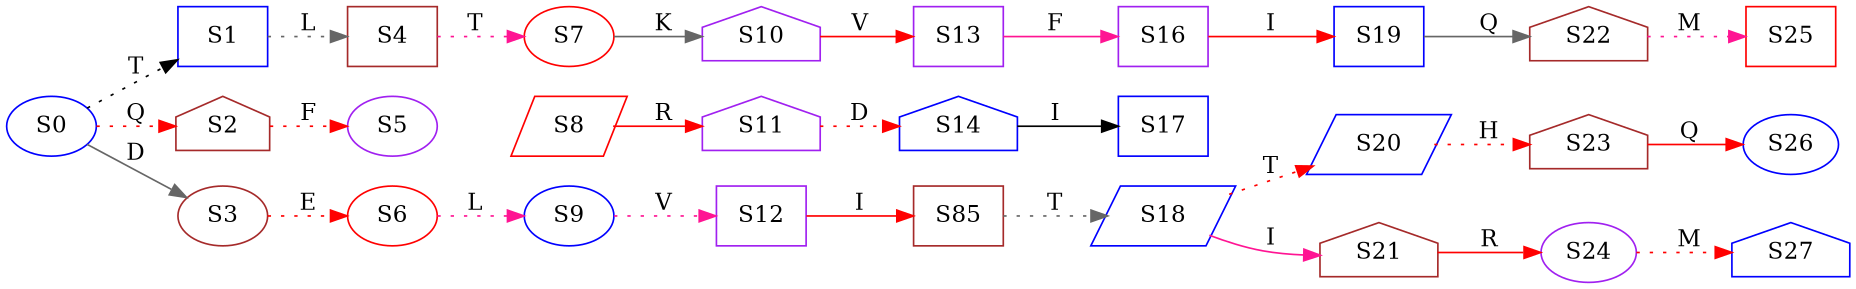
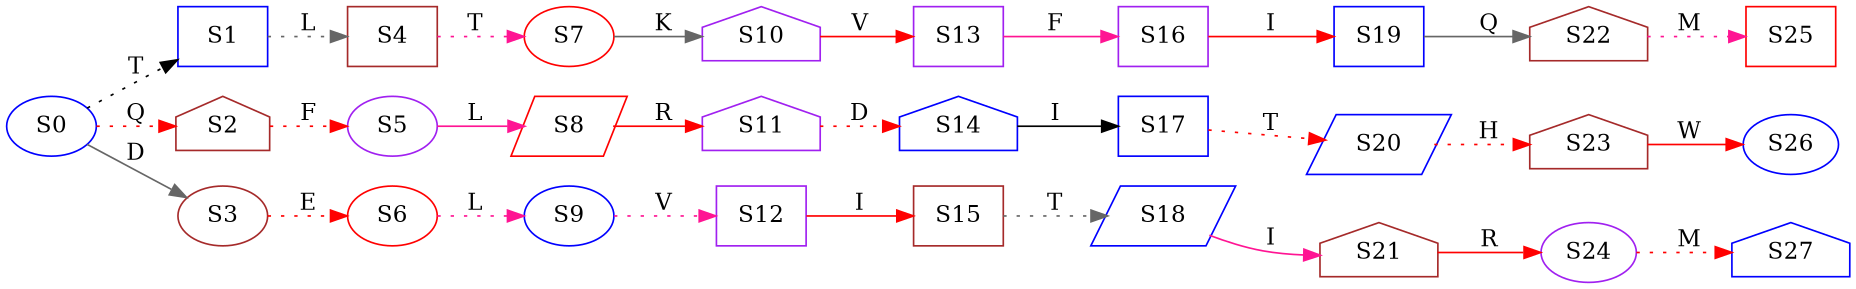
none -> (473, 126)
(1690, 132) -> (1690, 132)
(1263, 183) -> (1259, 134)
(958, 216) -> (958, 216)
